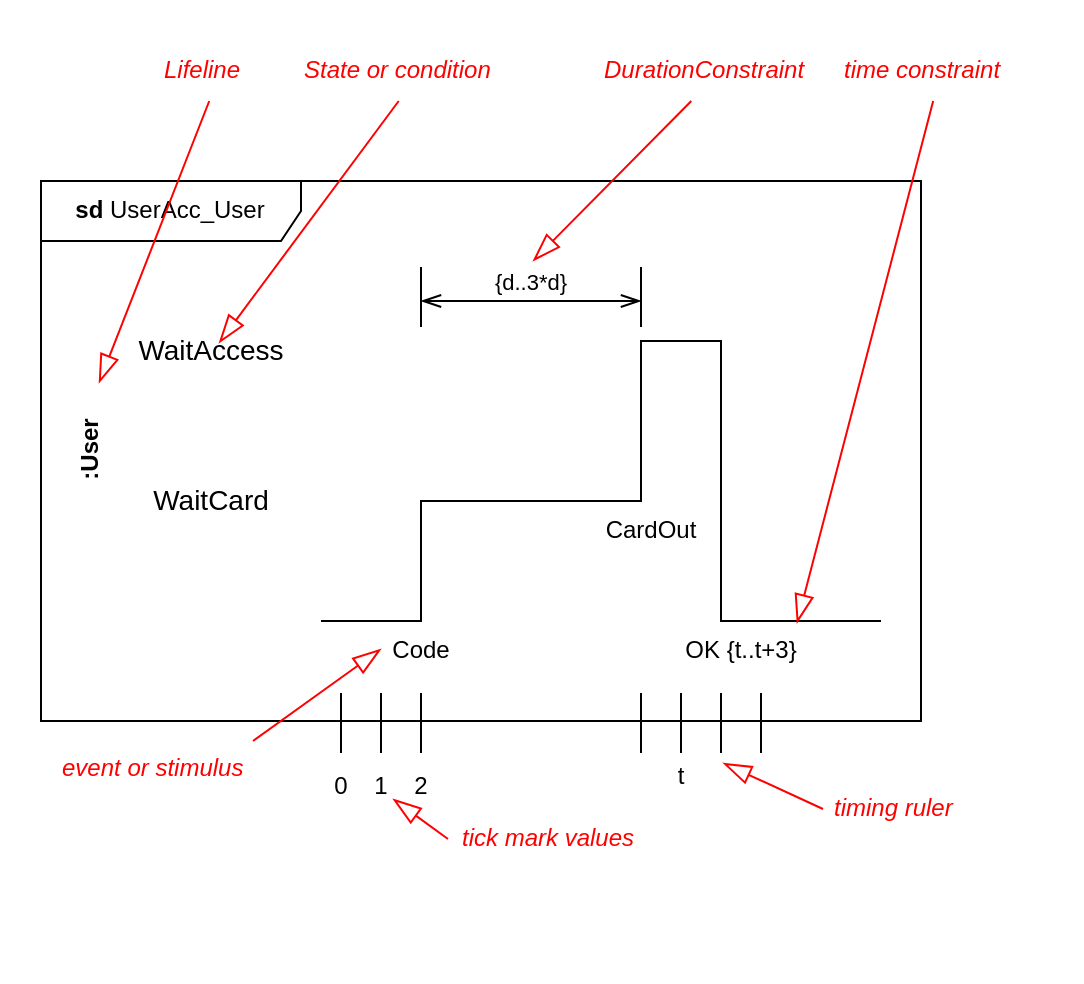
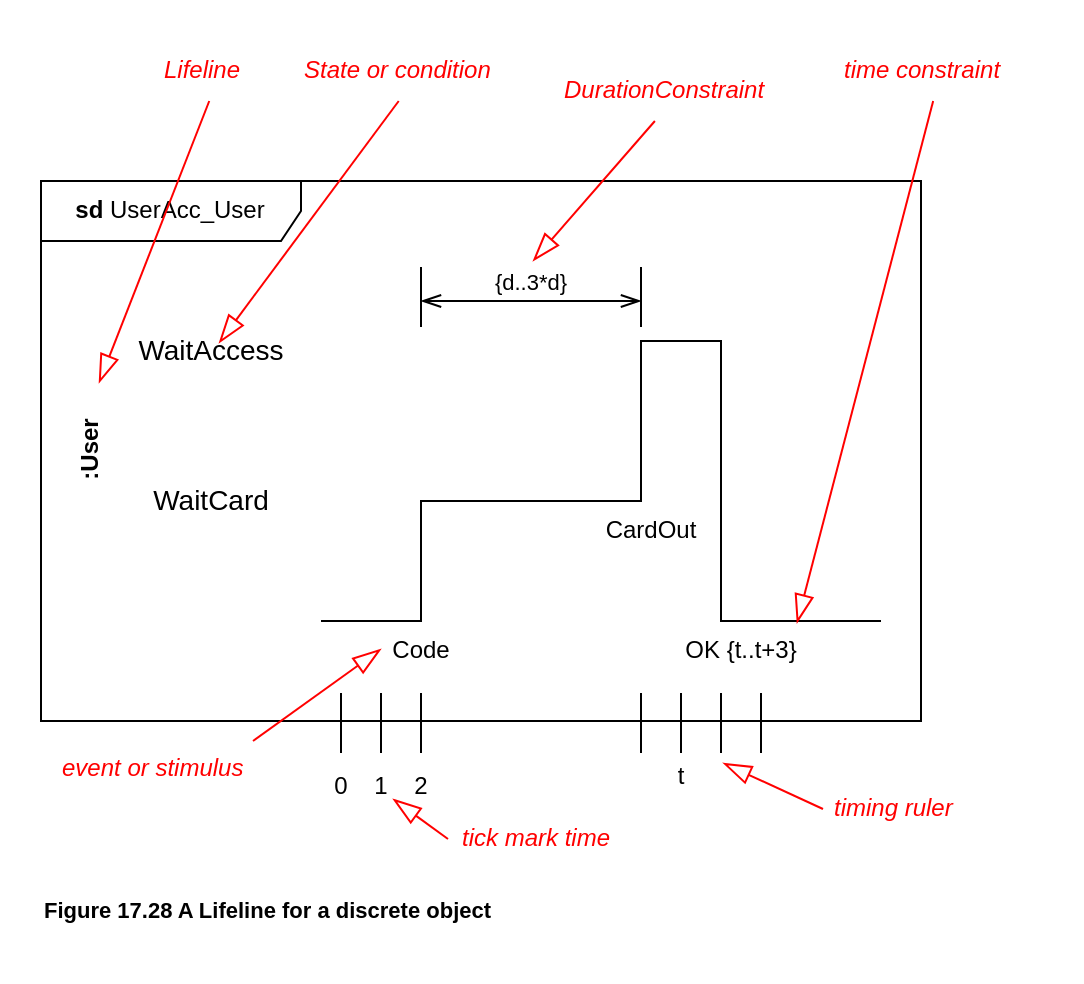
(721, 71) -> (681, 91)
(558, 839) -> (545, 839)
none -> (291, 911)
